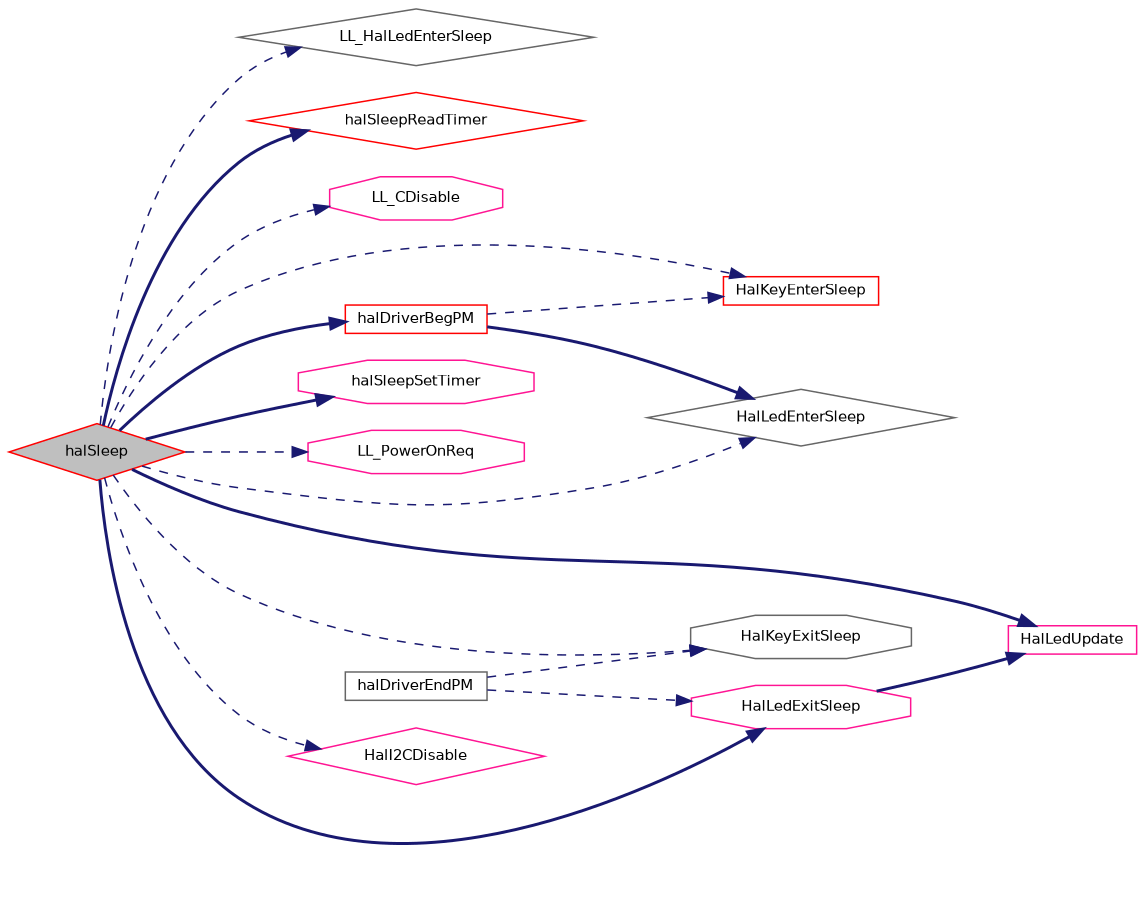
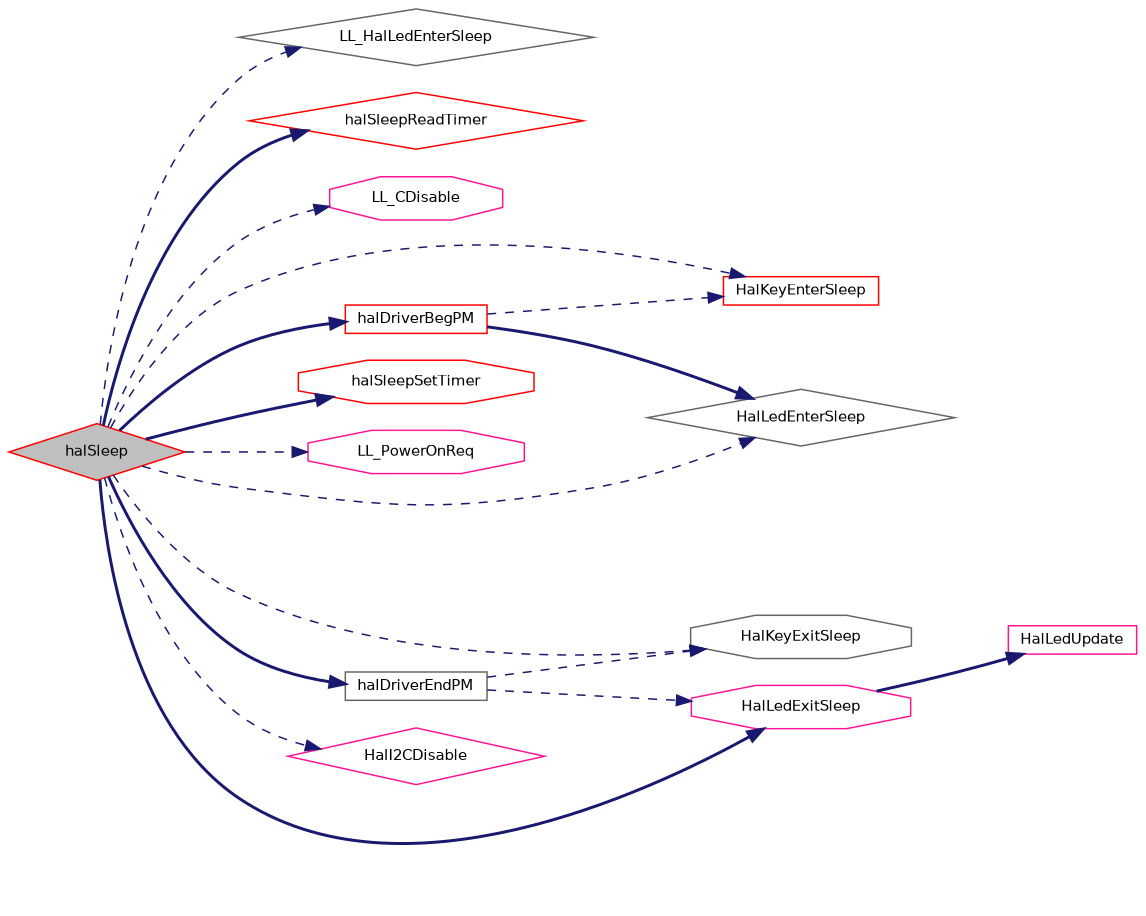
(416, 382) -> (416, 382)
(573, 560) -> (192, 610)
